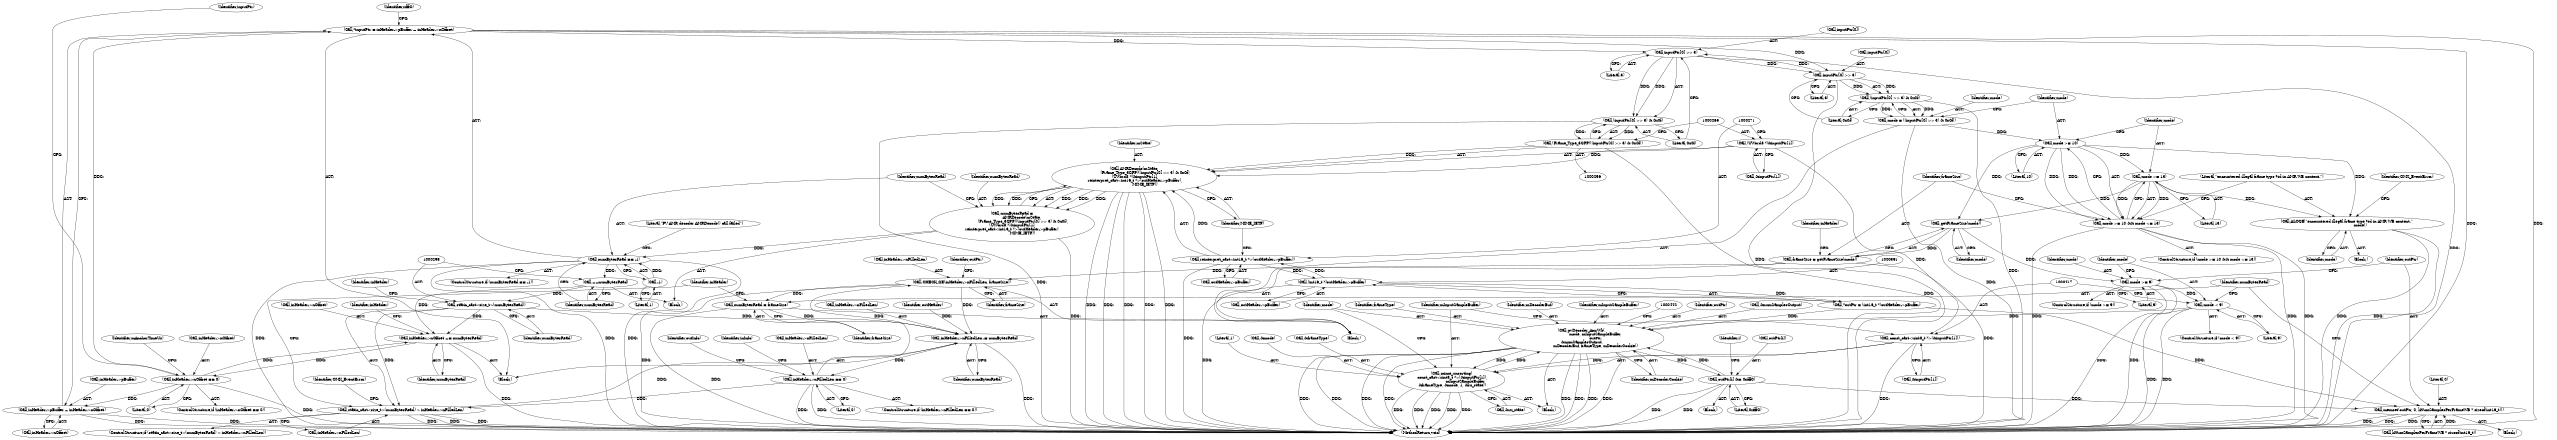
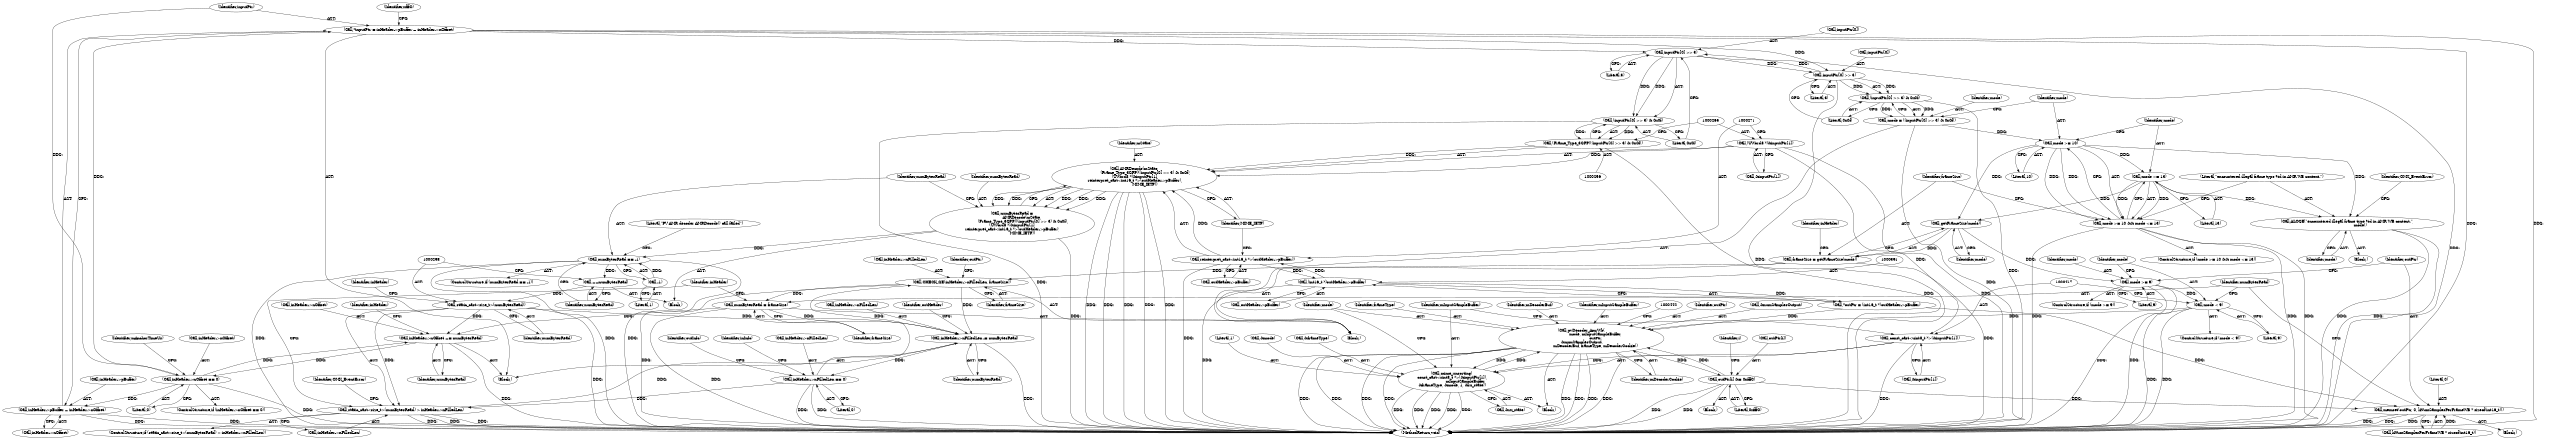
(58, 155) -> (58, 155)
(1576, 161) -> (1602, 162)
(472, 176) -> (311, 18)
(496, 290) -> (589, 317)
(948, 317) -> (948, 317)
(930, 410) -> none
none -> (1929, 423)
none -> (914, 430)
